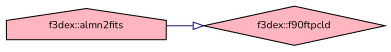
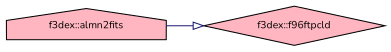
(294, 26) -> (294, 26)
